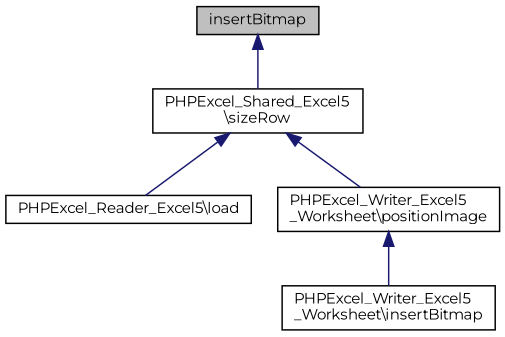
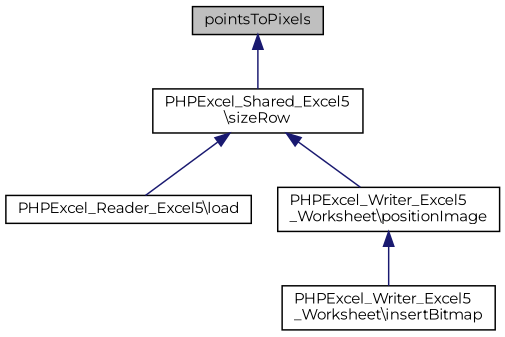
(258, 21) -> (258, 21)
